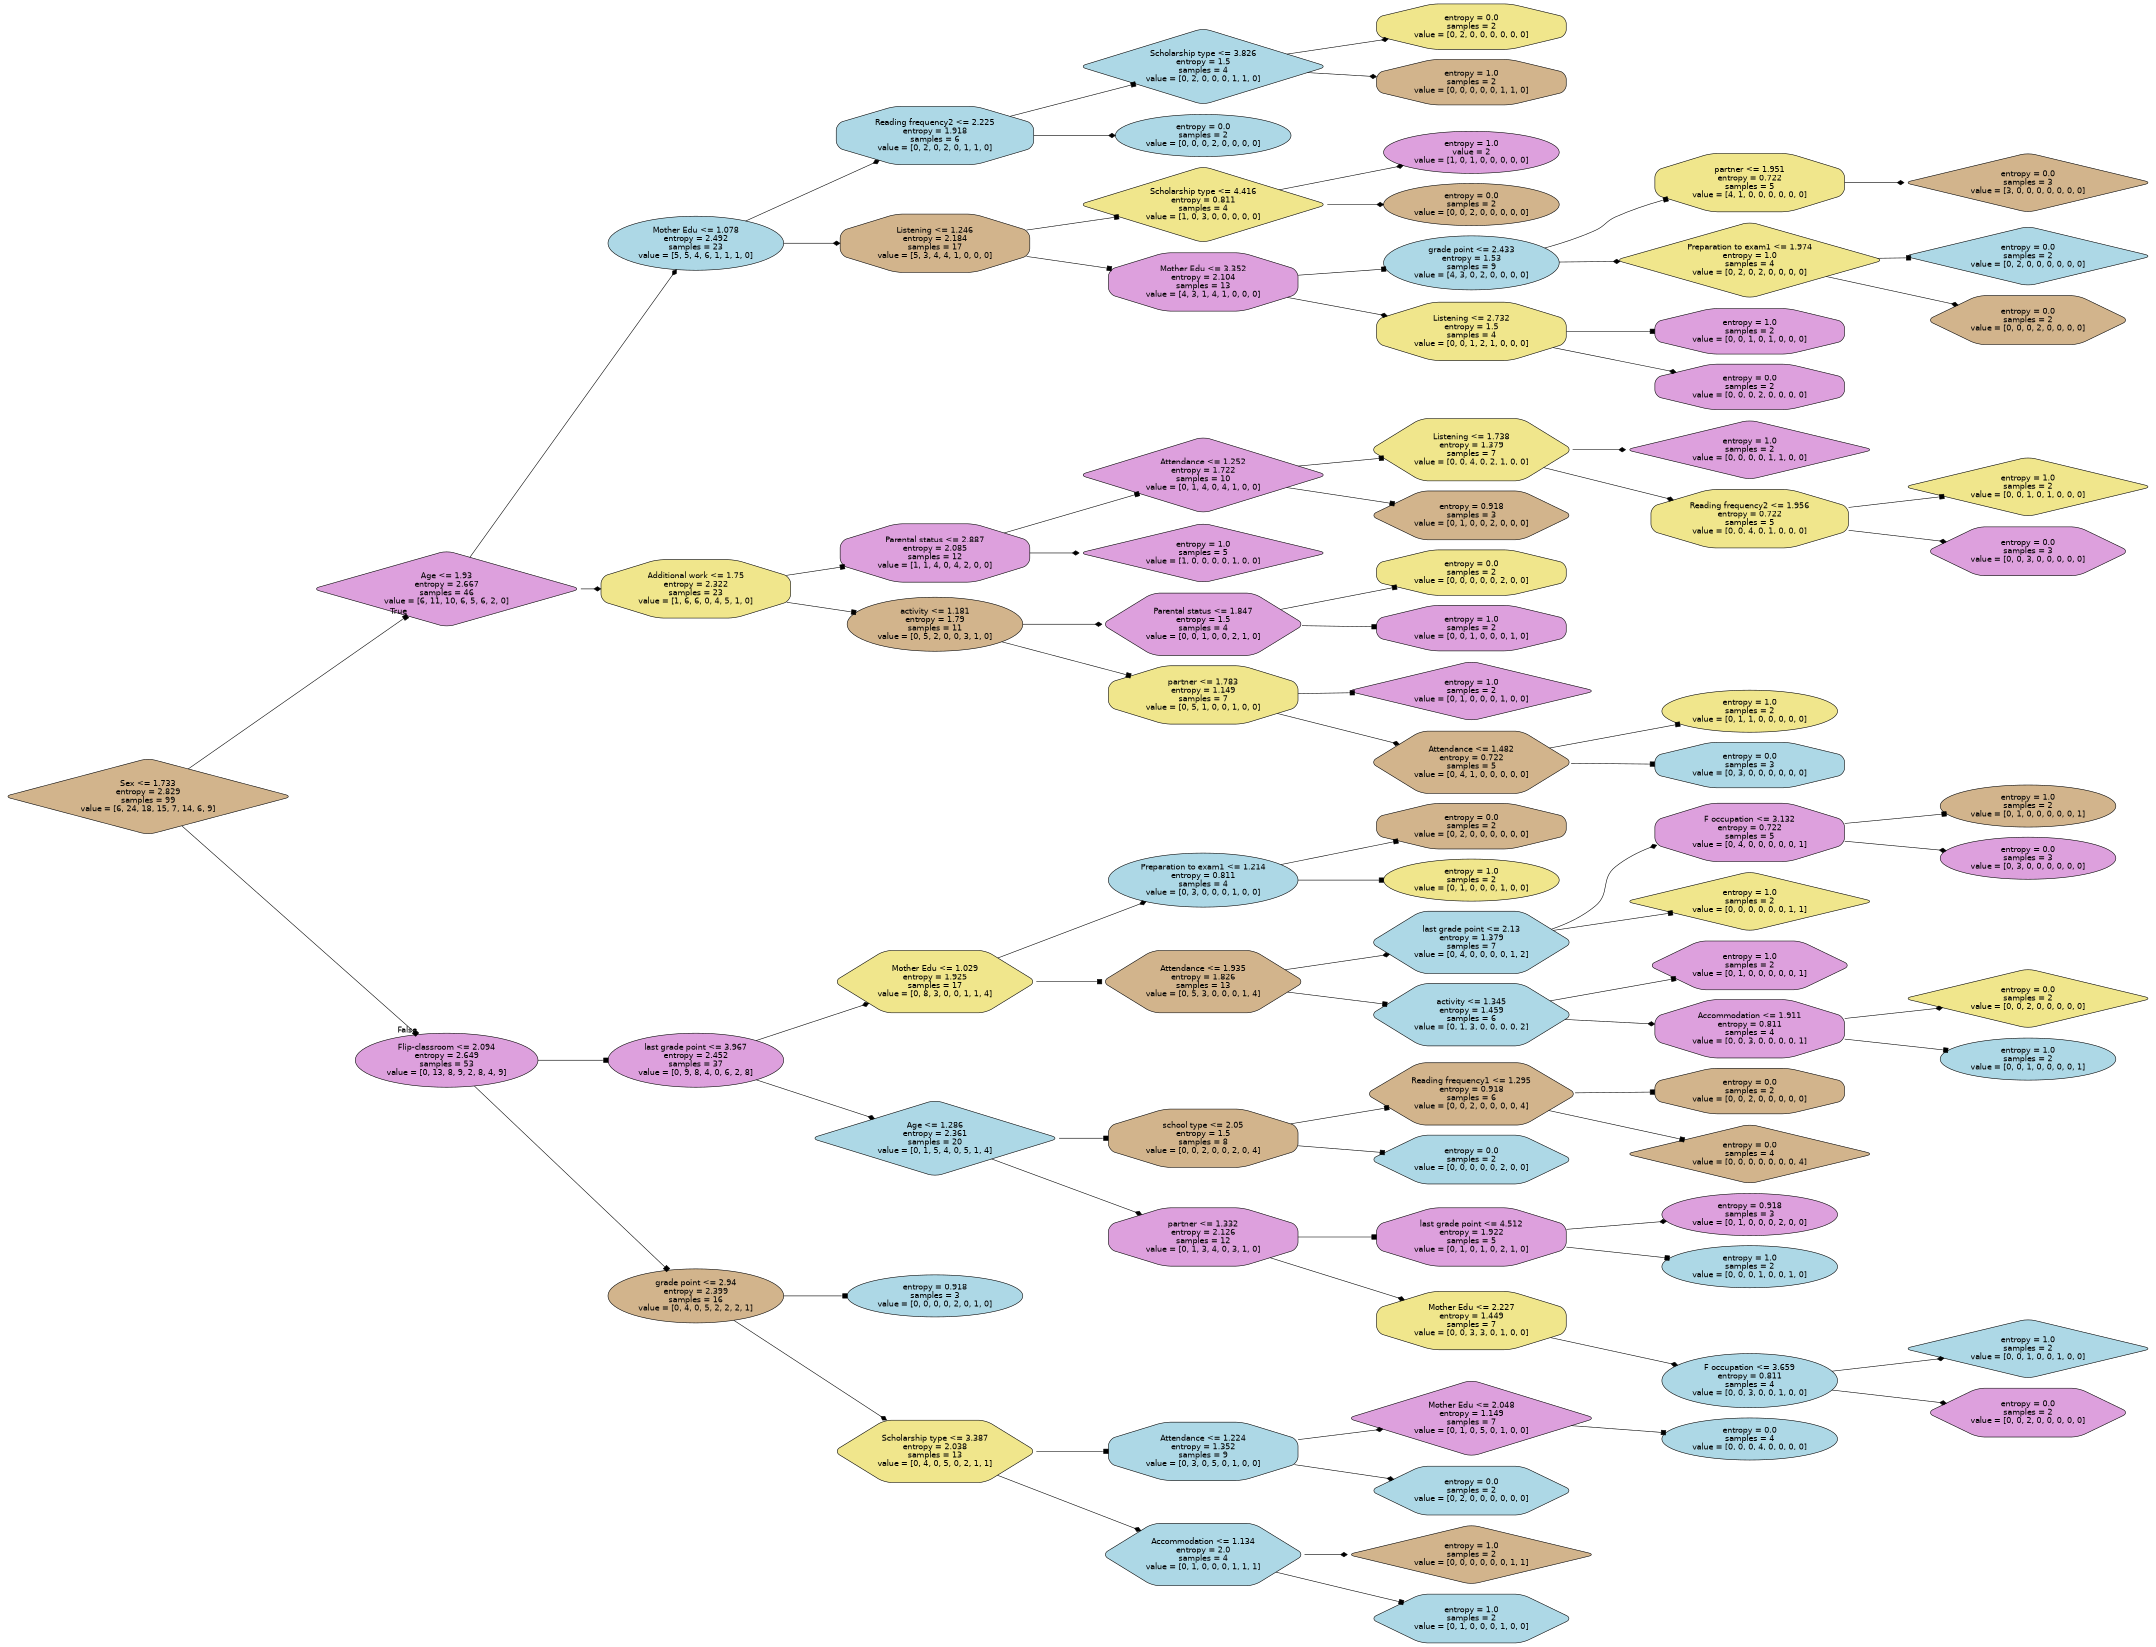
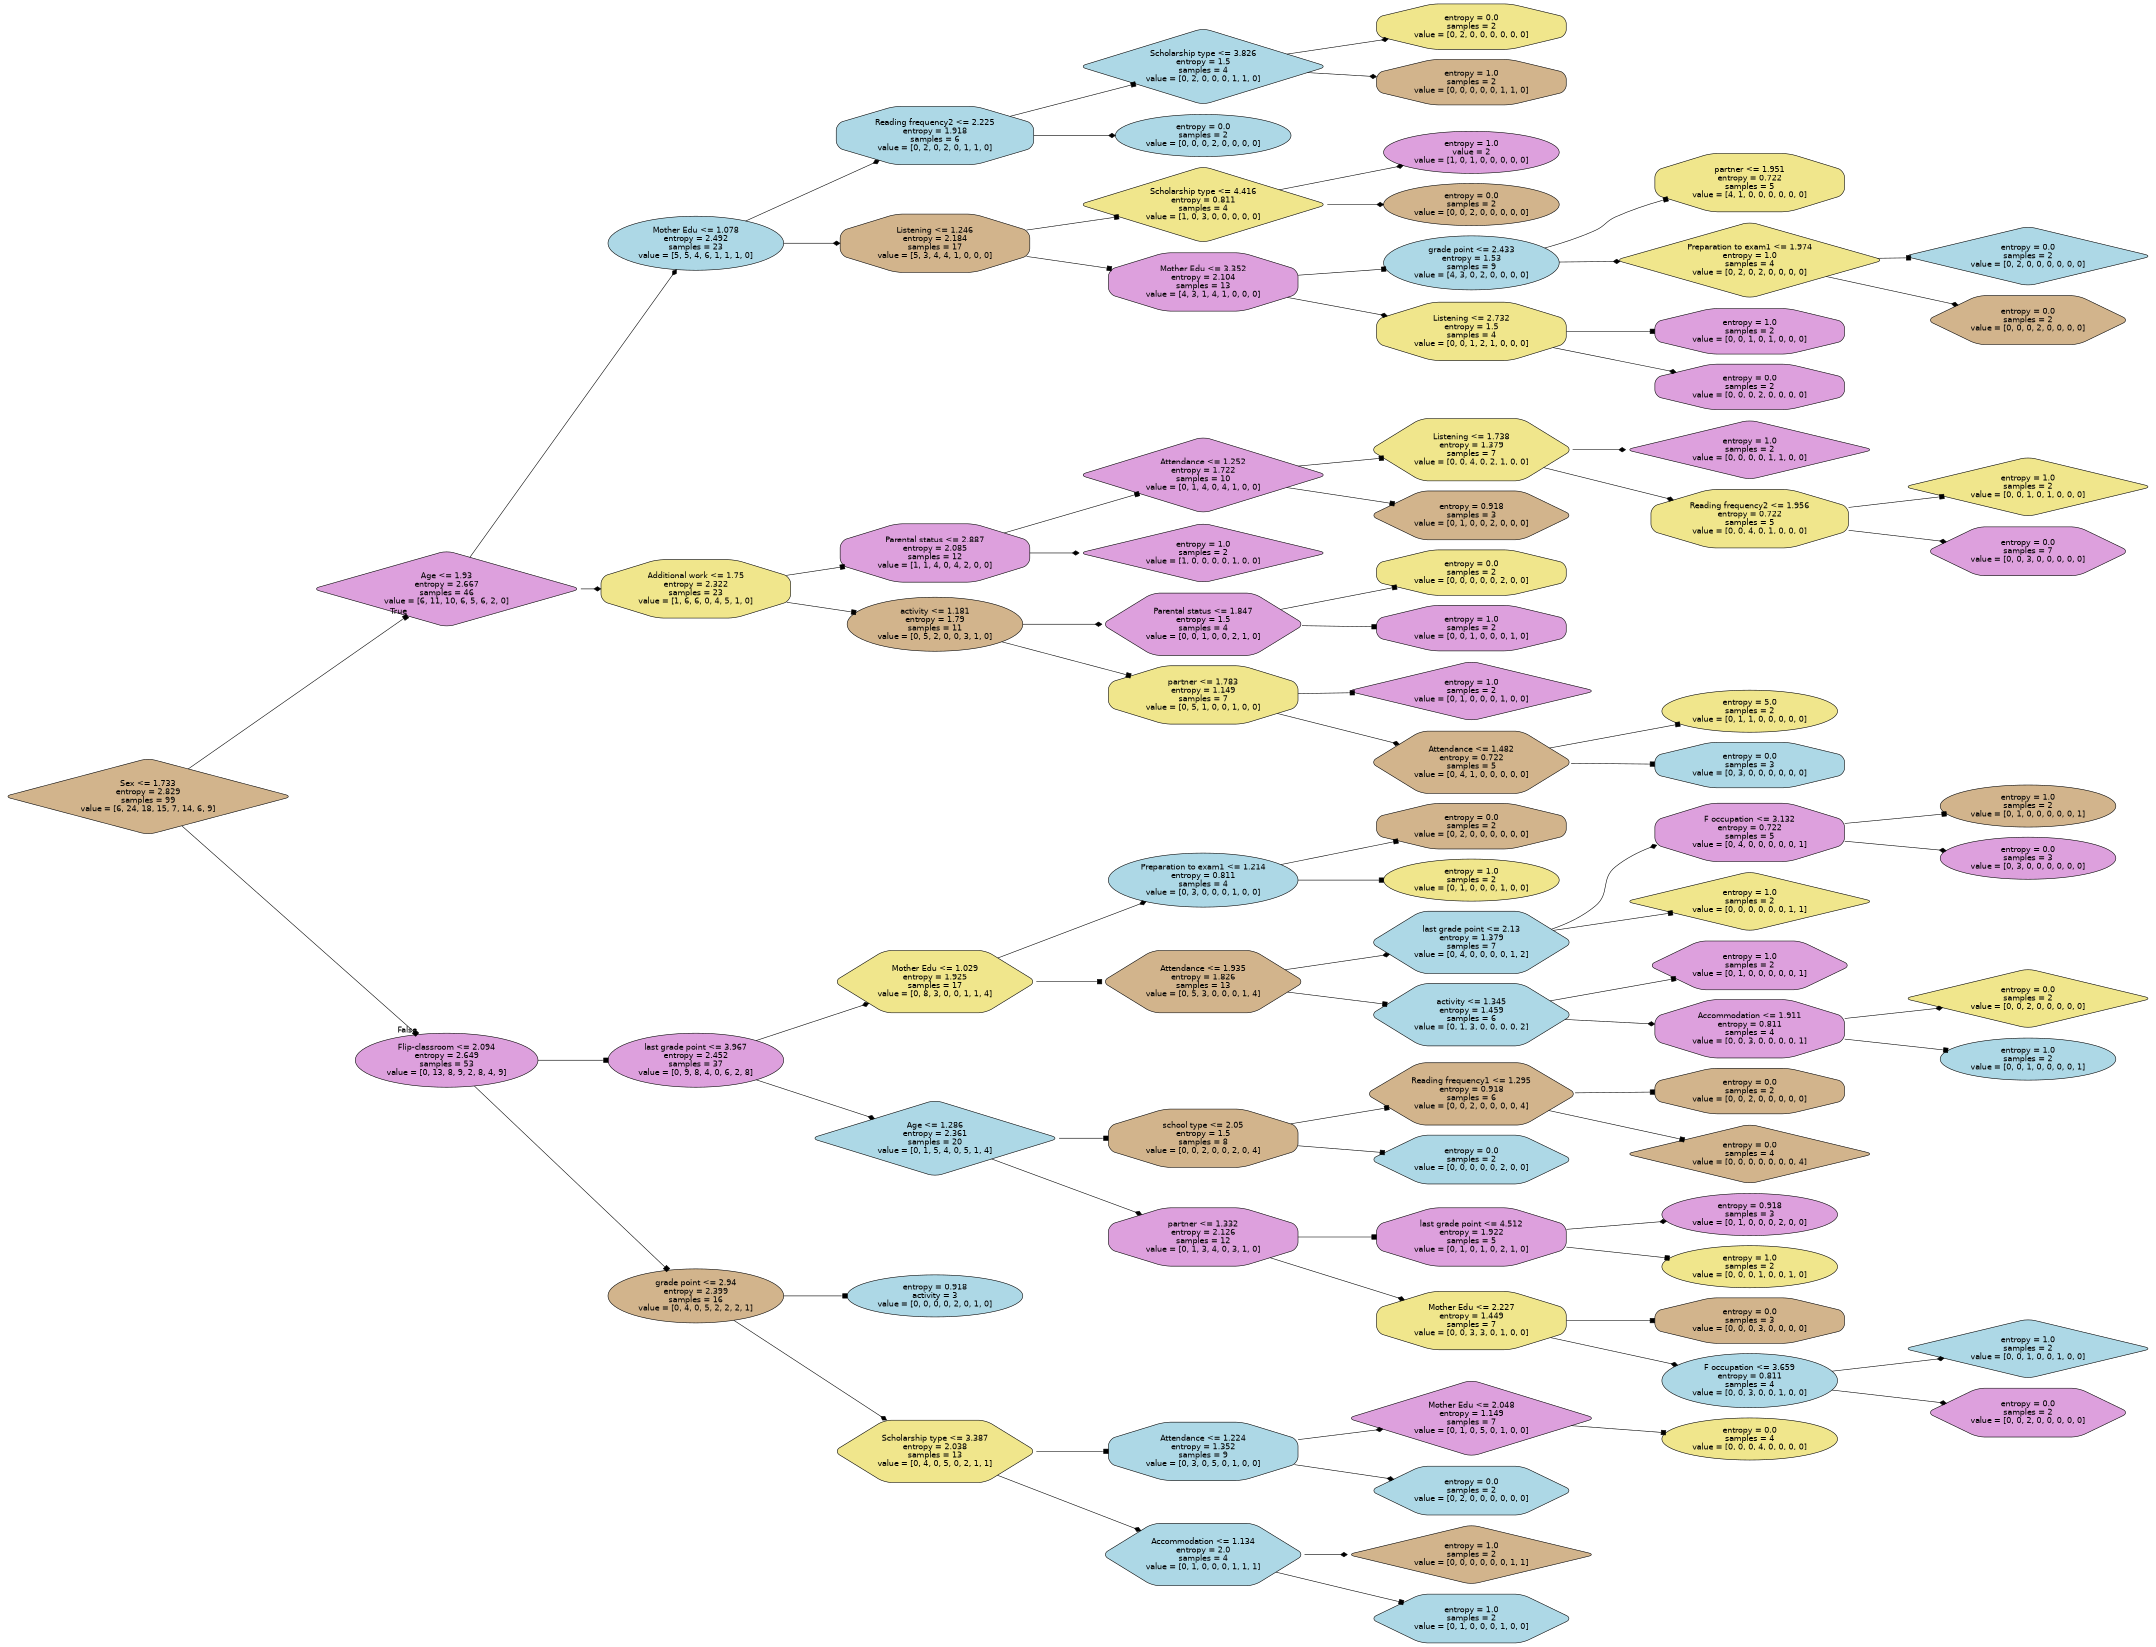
(2028, 183) -> none
(2028, 551) -> (2028, 551)
(1203, 553) -> (1203, 553)
(1750, 711) -> (1750, 711)
(1750, 1267) -> (1750, 1267)
(935, 1296) -> (935, 1296)
none -> (1750, 1321)
(1750, 1439) -> (1750, 1439)
